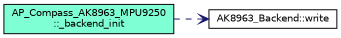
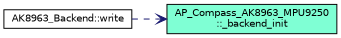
(186, 19) -> (144, 19)
